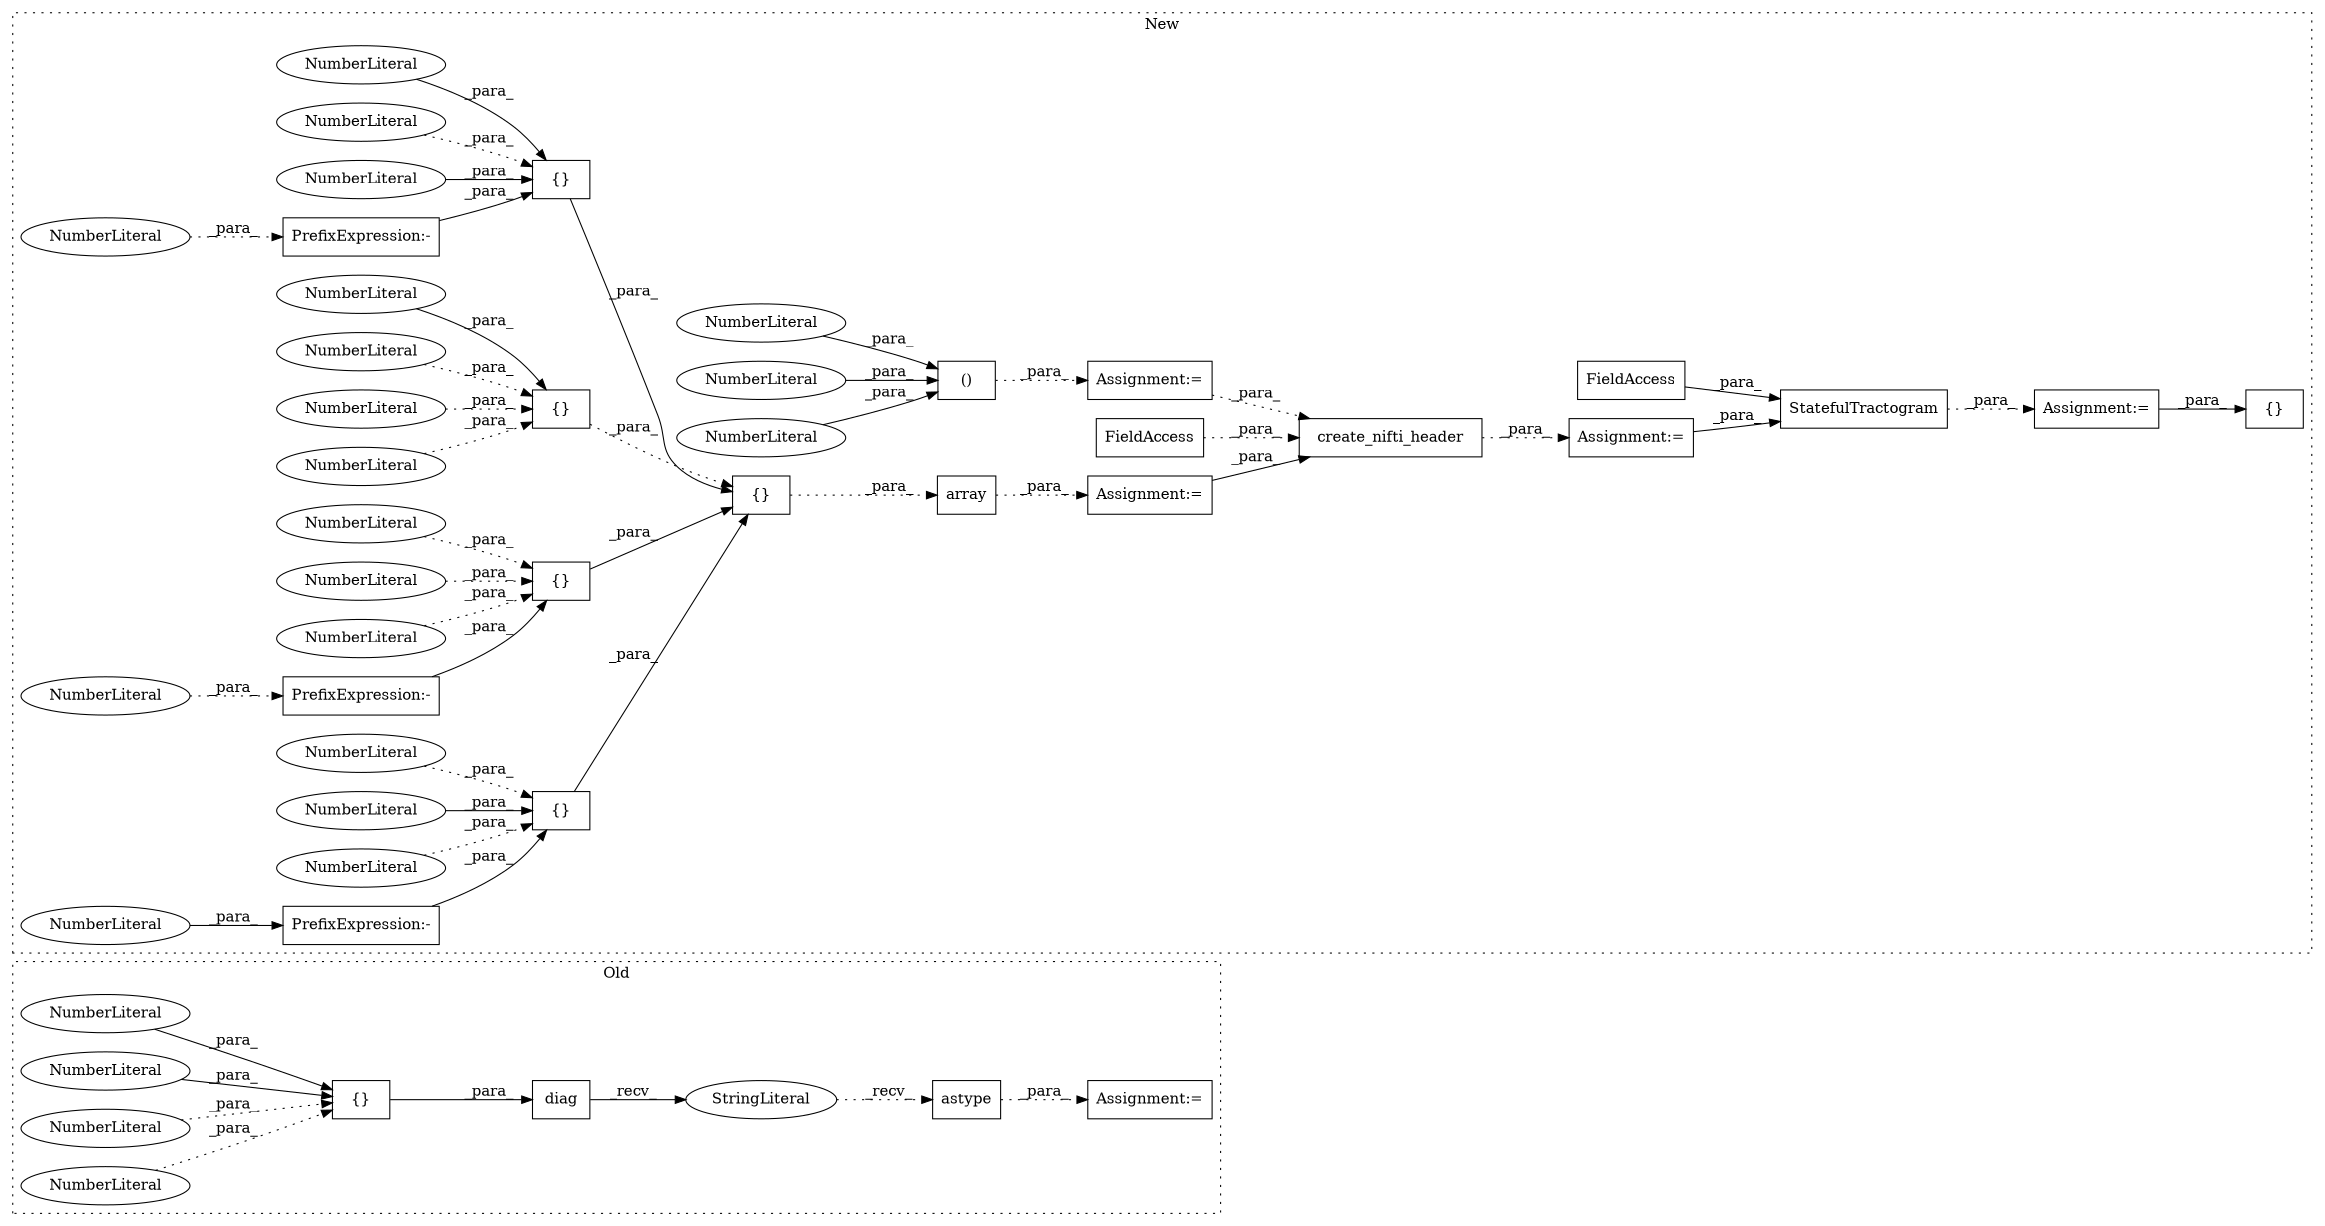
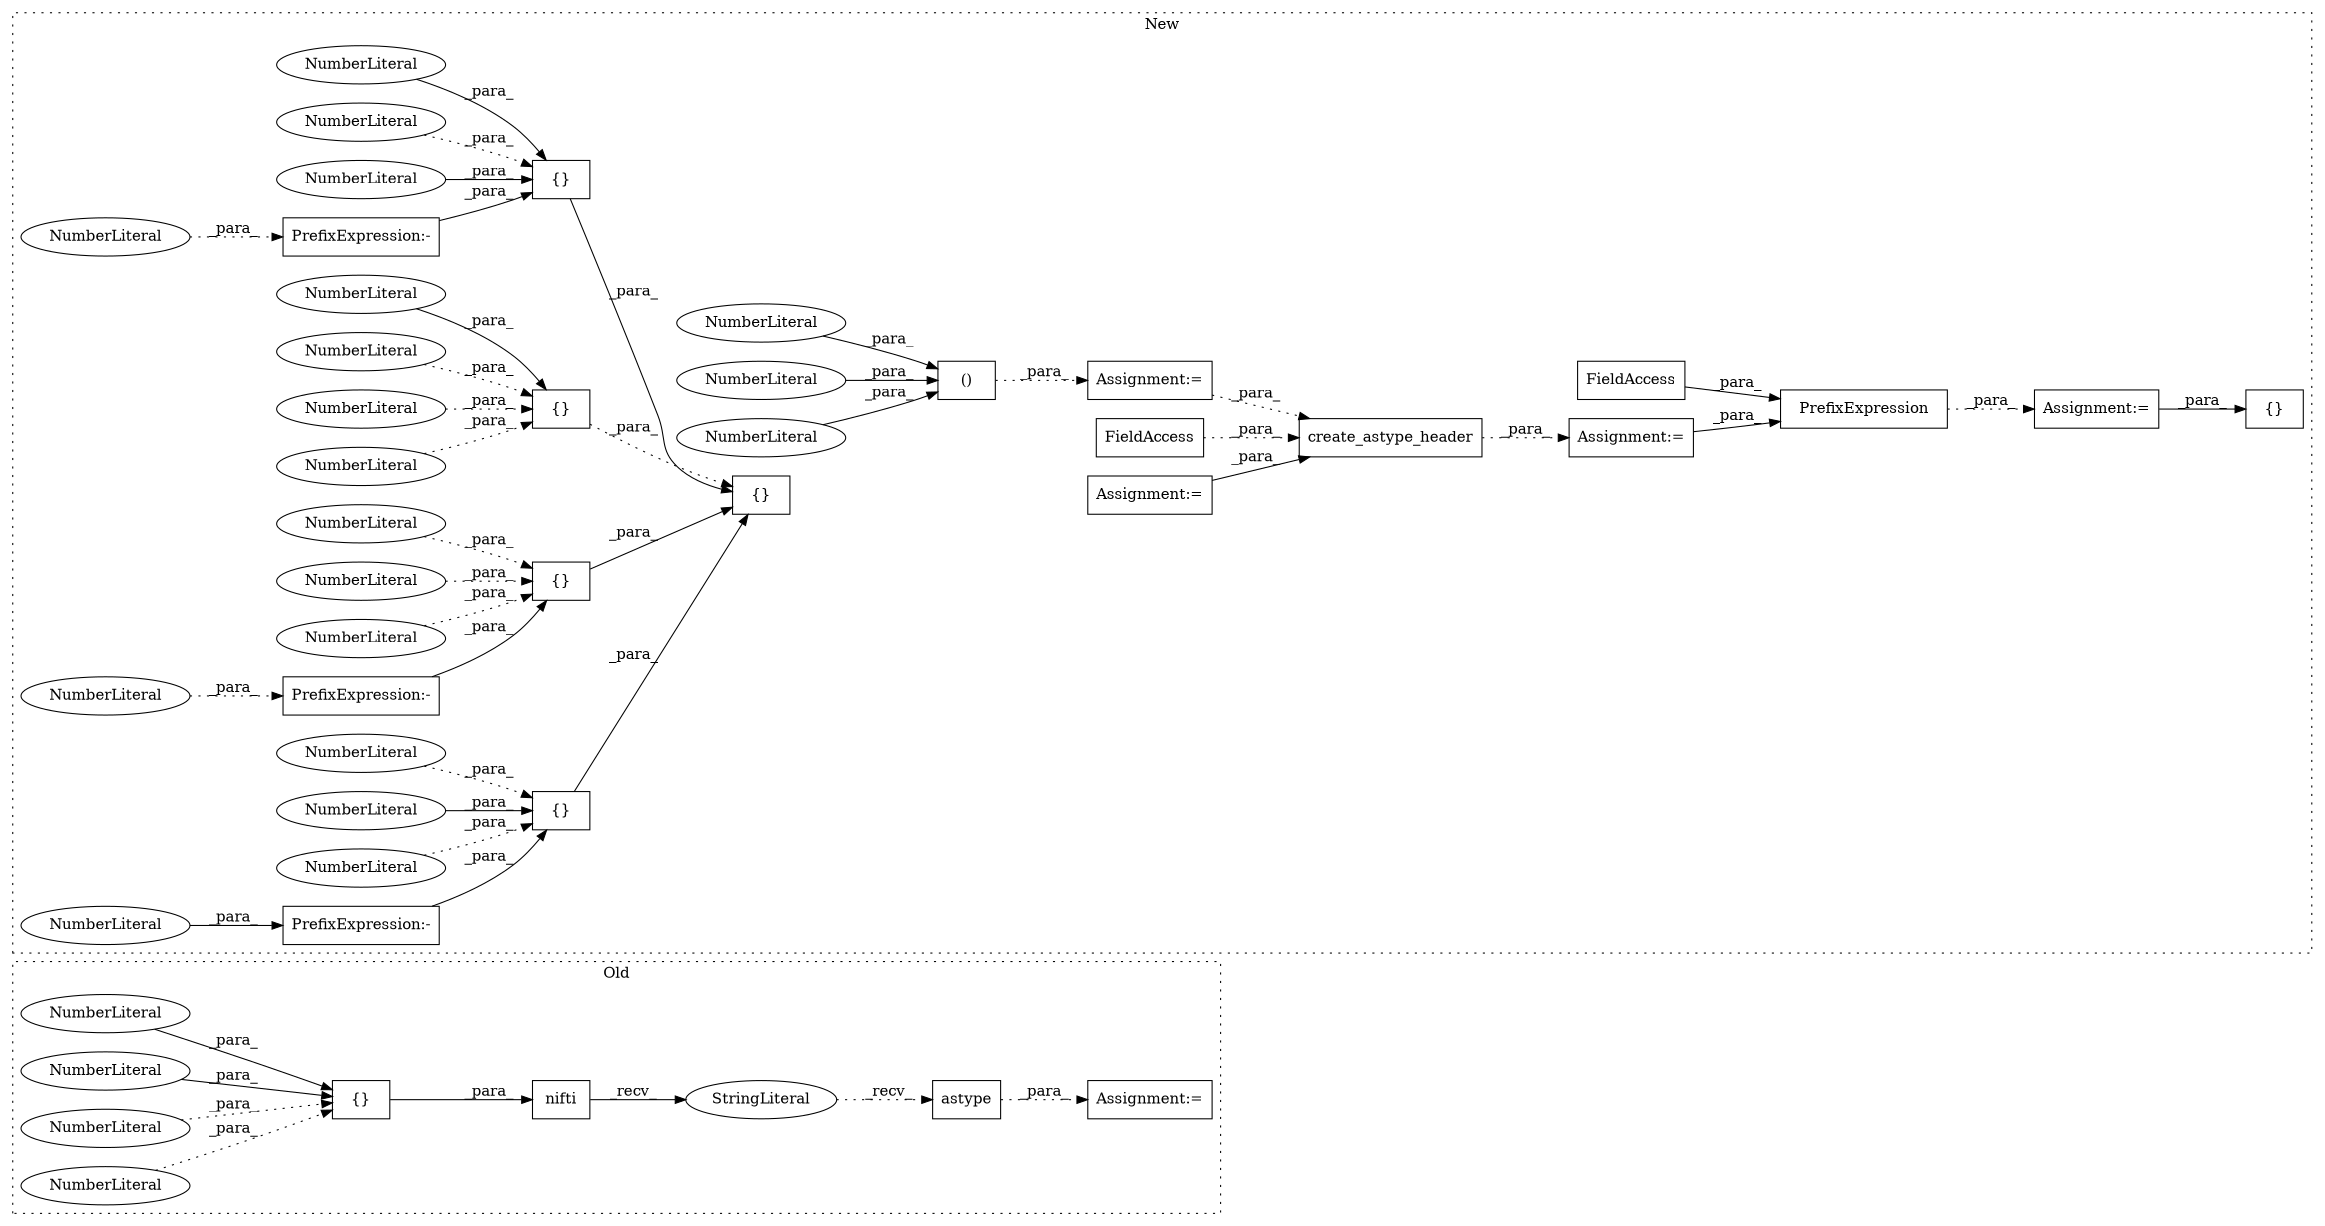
(1864, 409) -> (1864, 409)
(1391, 438) -> (1391, 438)
(967, 495) -> none
(561, 1100) -> (561, 1100)
